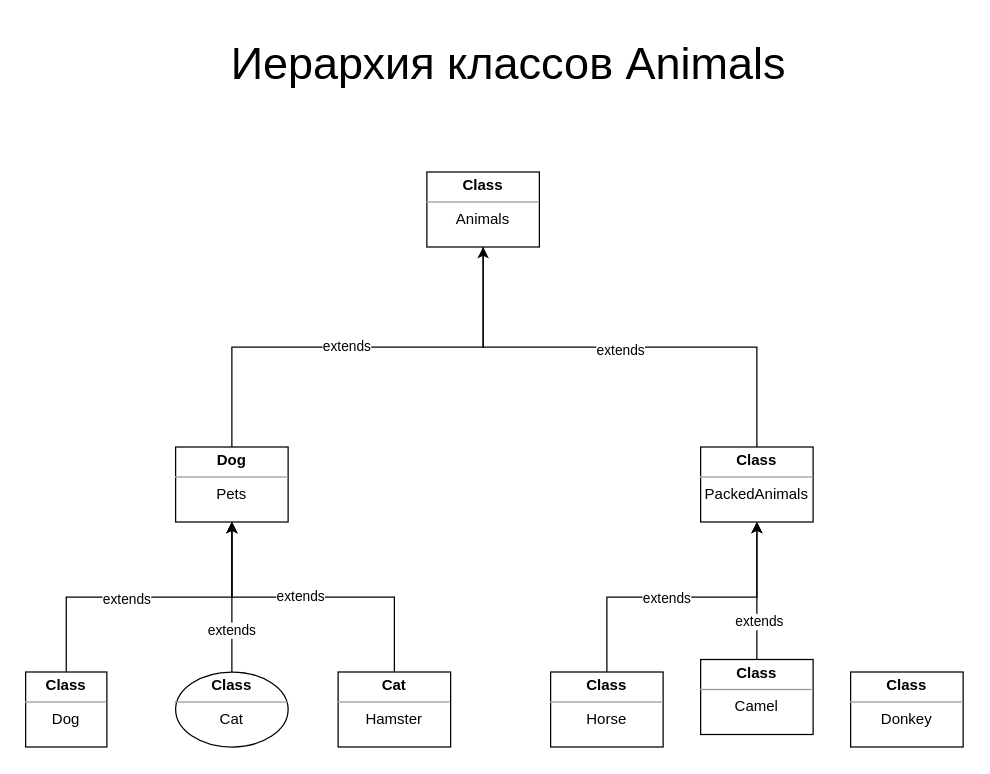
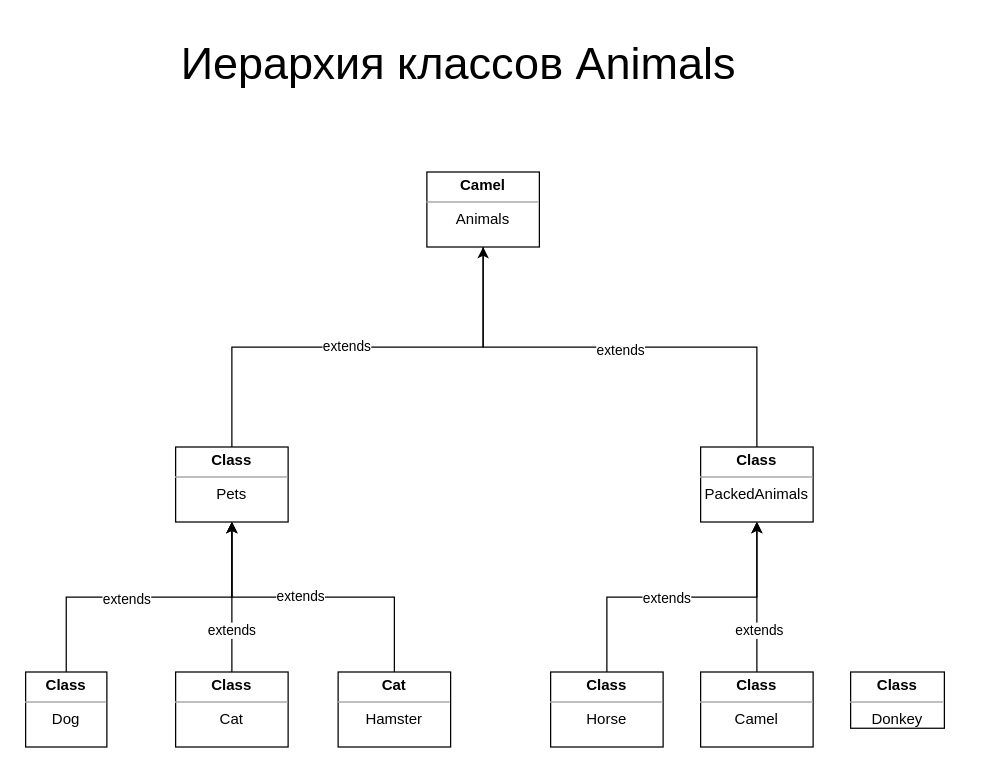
(508, 63) -> (458, 63)
(452, 190) -> (452, 190)
(192, 465) -> (195, 465)
(757, 697) -> (757, 709)
(232, 709) -> (232, 709)
(907, 709) -> (898, 700)
